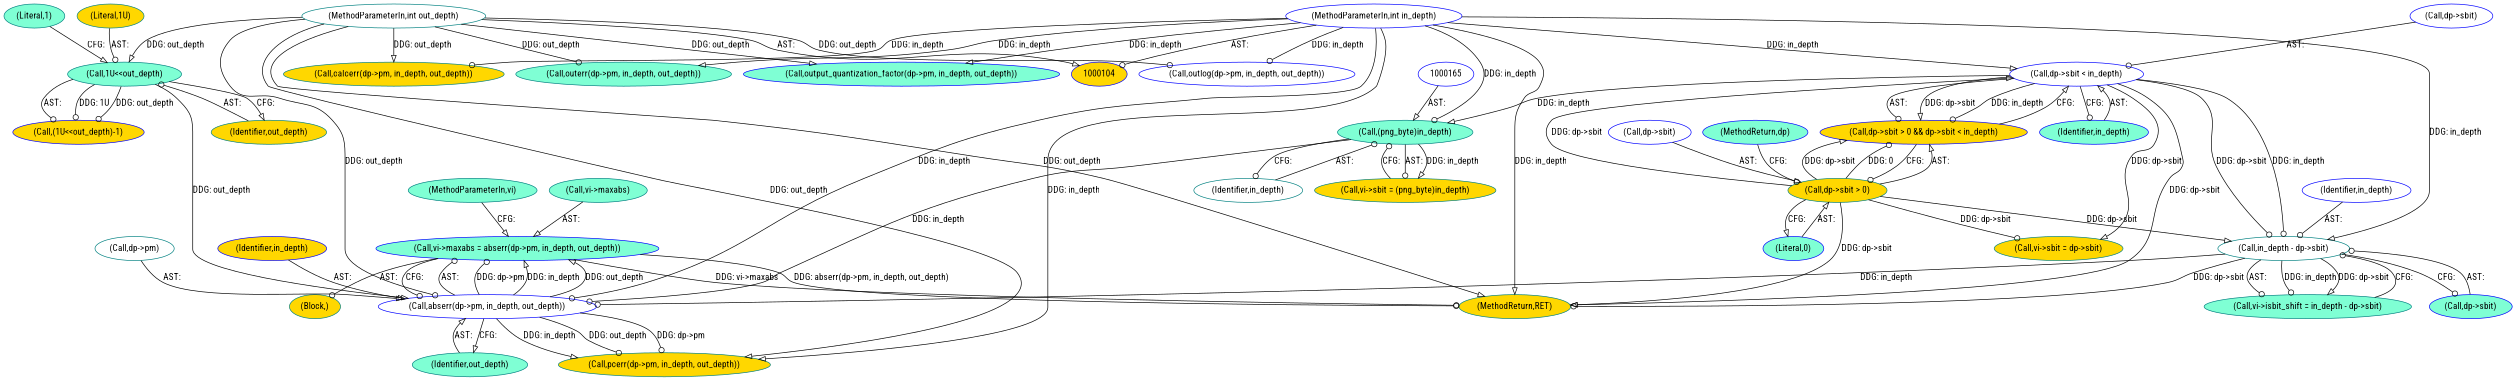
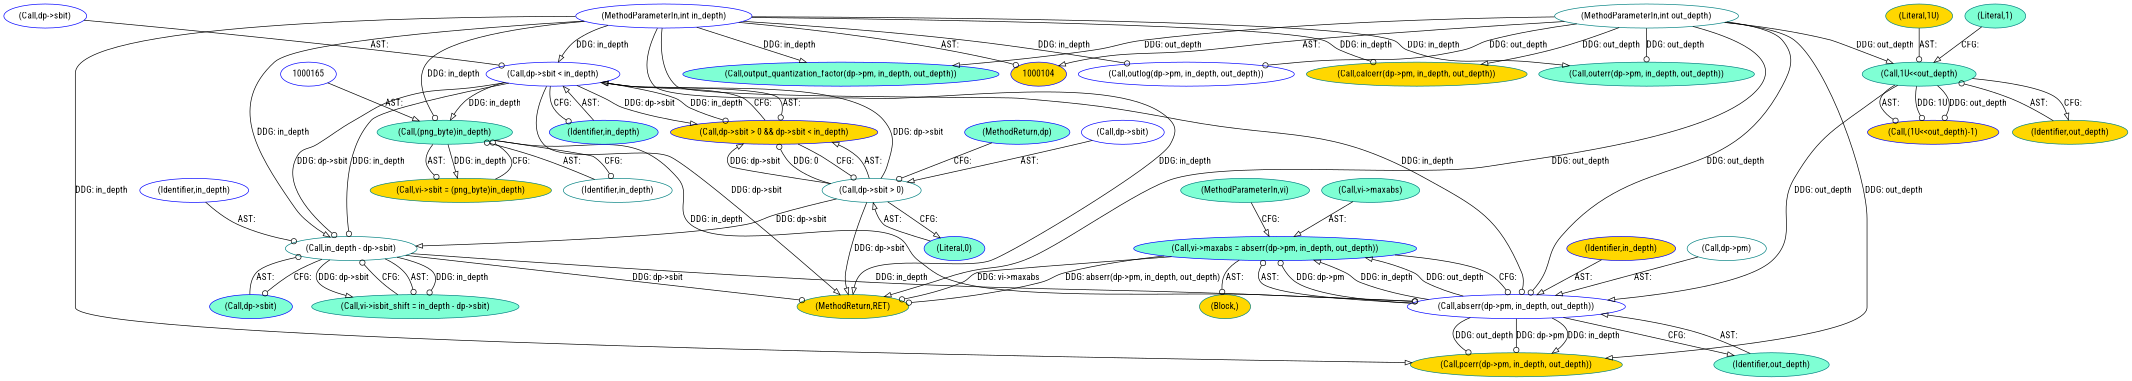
(1837, 190) -> (872, 190)
(2059, 249) -> none
